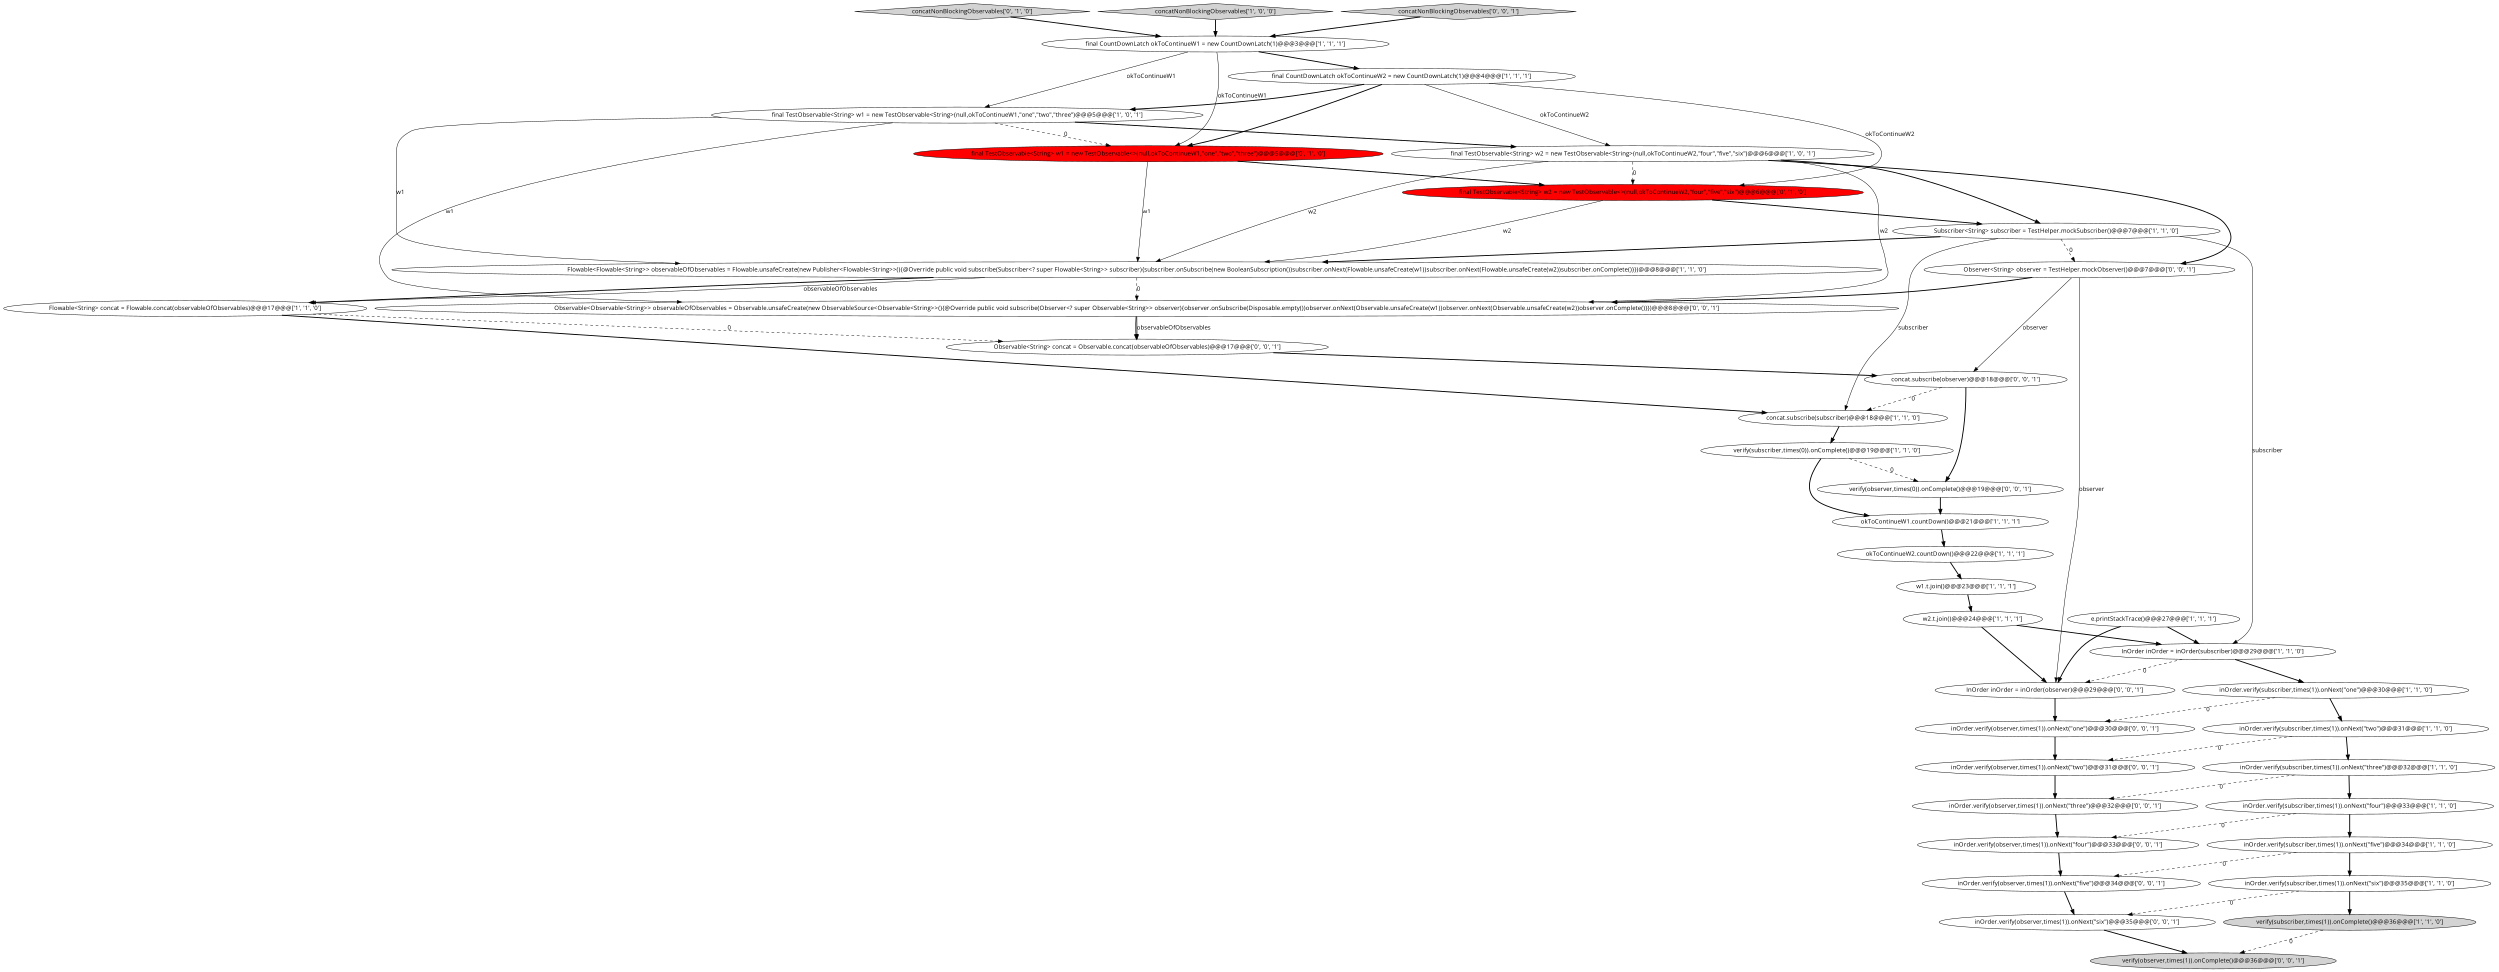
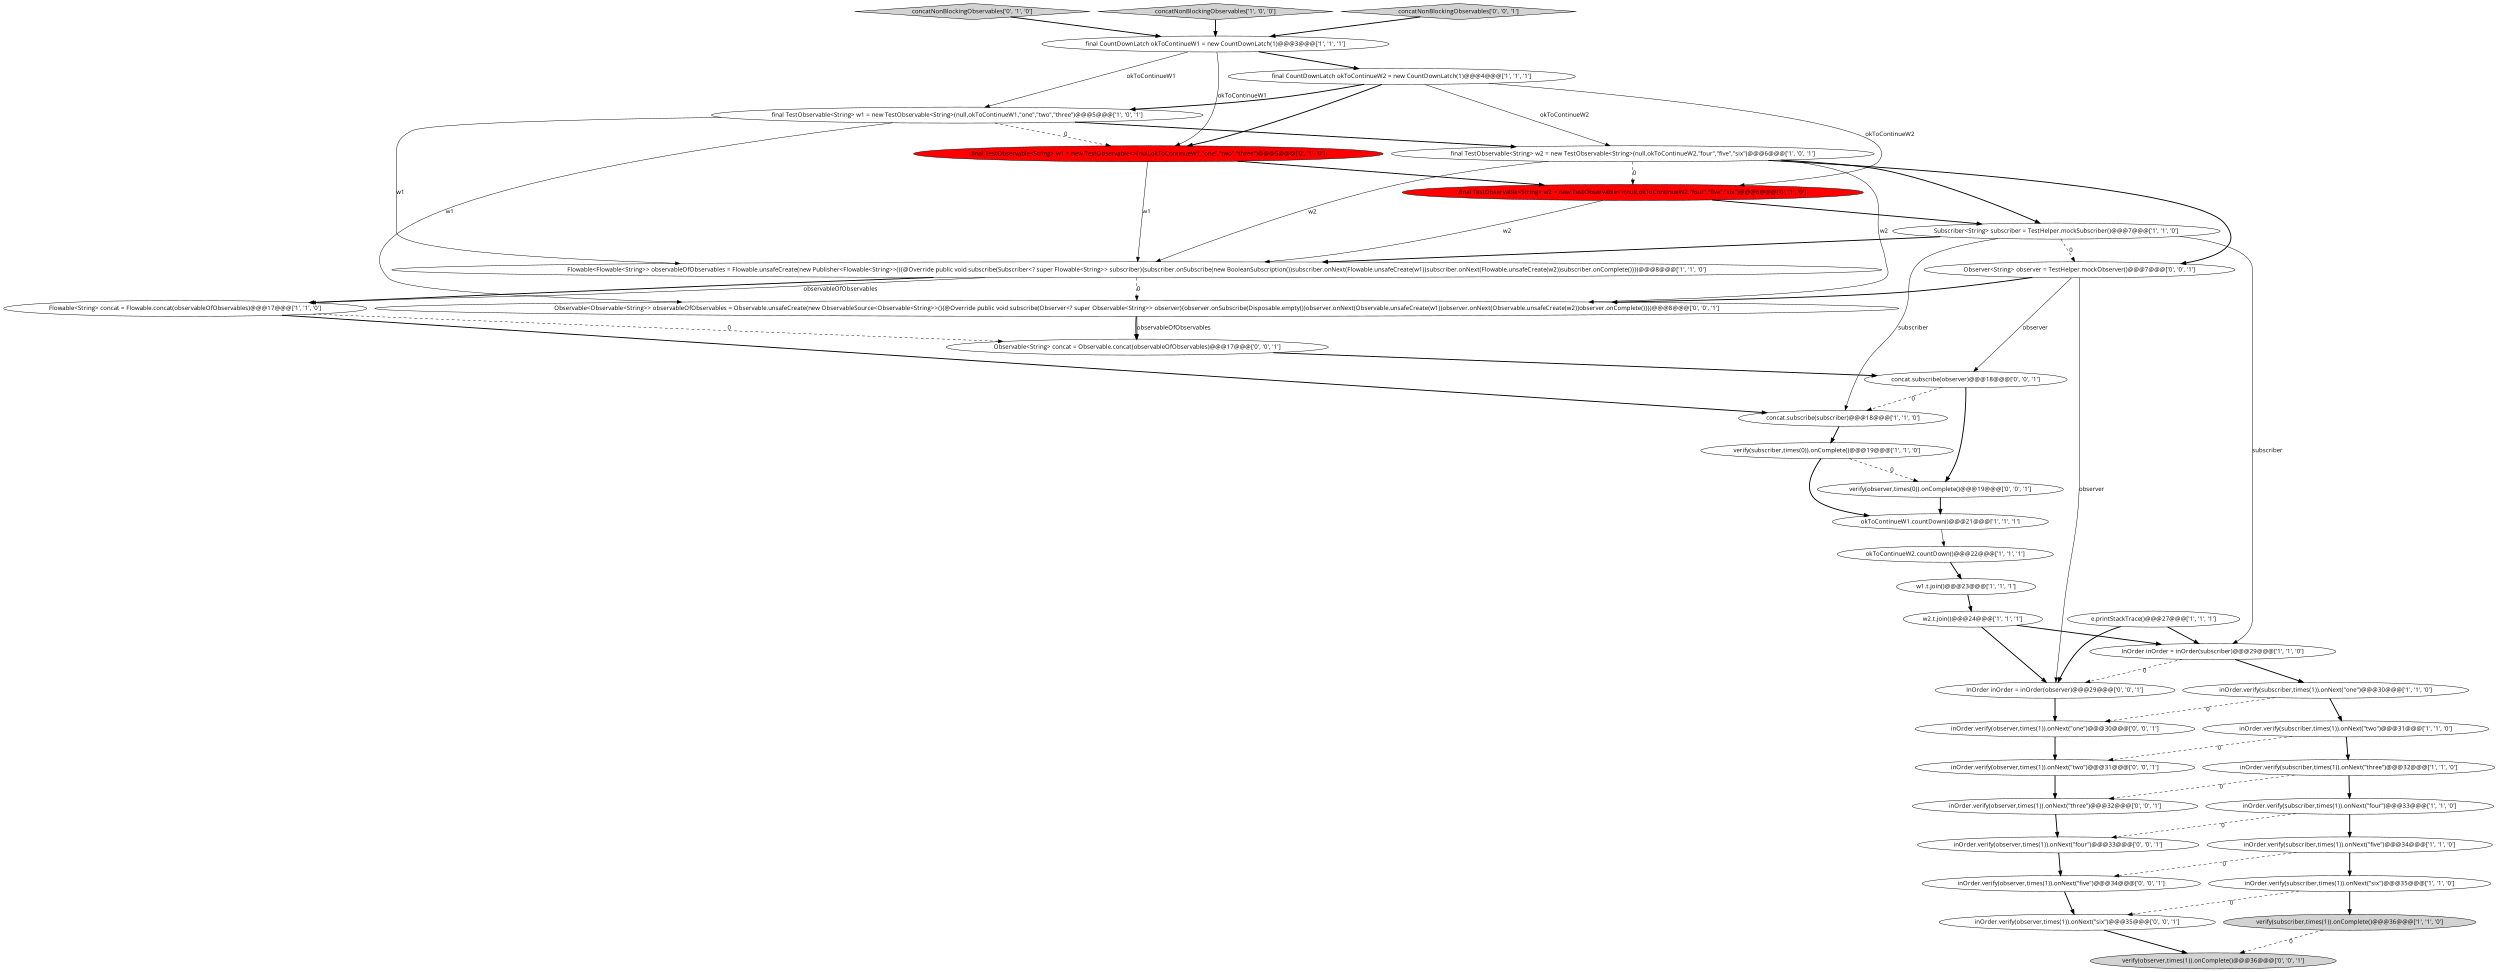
(1942, 536) -> (1942, 536)
